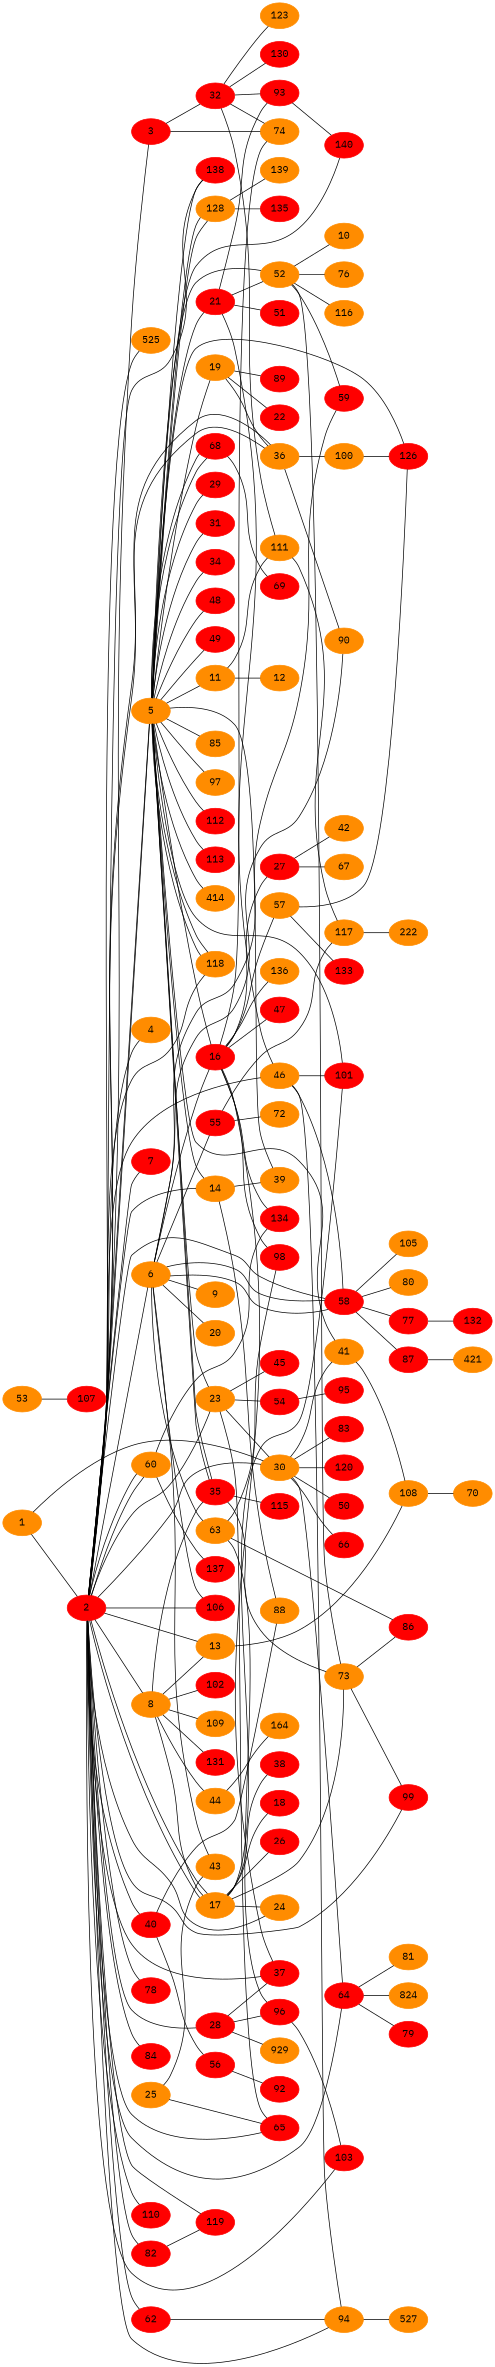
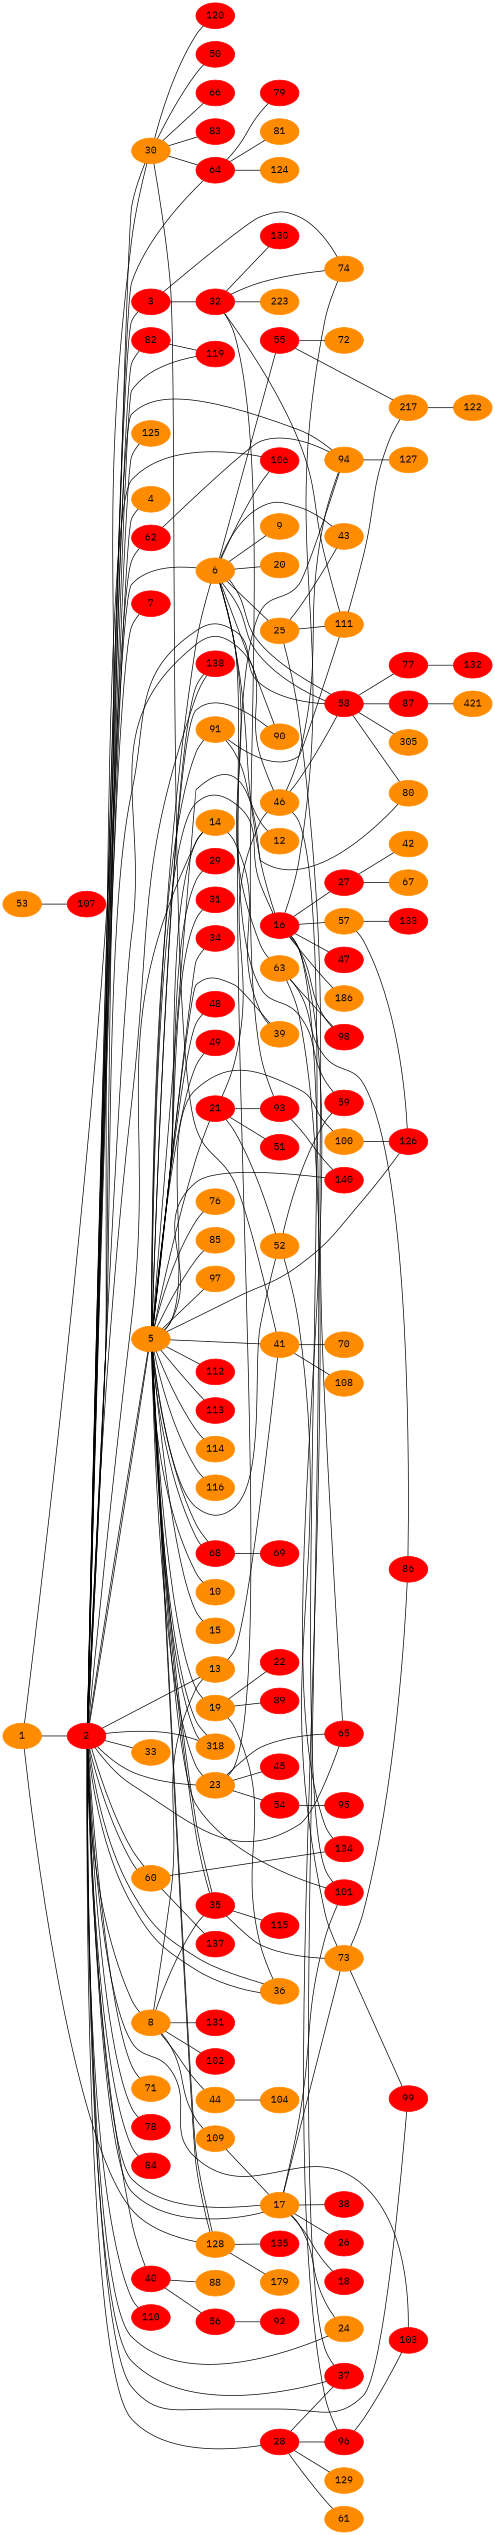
(280, 16) -> (280, 302)
(280, 170) -> (280, 2282)
(312, 255) -> (163, 1471)
(312, 275) -> (174, 1267)
(312, 294) -> (172, 1417)
(151, 340) -> (151, 433)
(307, 456) -> (177, 1167)
(305, 529) -> (167, 978)
none -> (248, 601)
none -> (306, 628)
(215, 678) -> (215, 730)
none -> (193, 829)
(215, 898) -> (215, 1449)
(344, 933) -> (408, 408)
(408, 933) -> (473, 408)
none -> (164, 953)
(215, 964) -> (215, 1747)
(280, 971) -> (344, 999)
(408, 1244) -> (408, 742)
(247, 1390) -> none
(244, 1430) -> (241, 1077)
(441, 1494) -> (309, 1345)
(337, 1601) -> (259, 1510)
none -> (215, 1631)
(280, 1726) -> (280, 2100)
none -> (151, 1752)
(177, 1808) -> (246, 2171)
(408, 1996) -> (280, 170)
none -> (66, 2020)
(280, 2051) -> (344, 2481)
none -> (151, 2089)
(408, 2320) -> (408, 460)
none -> (344, 2519)
